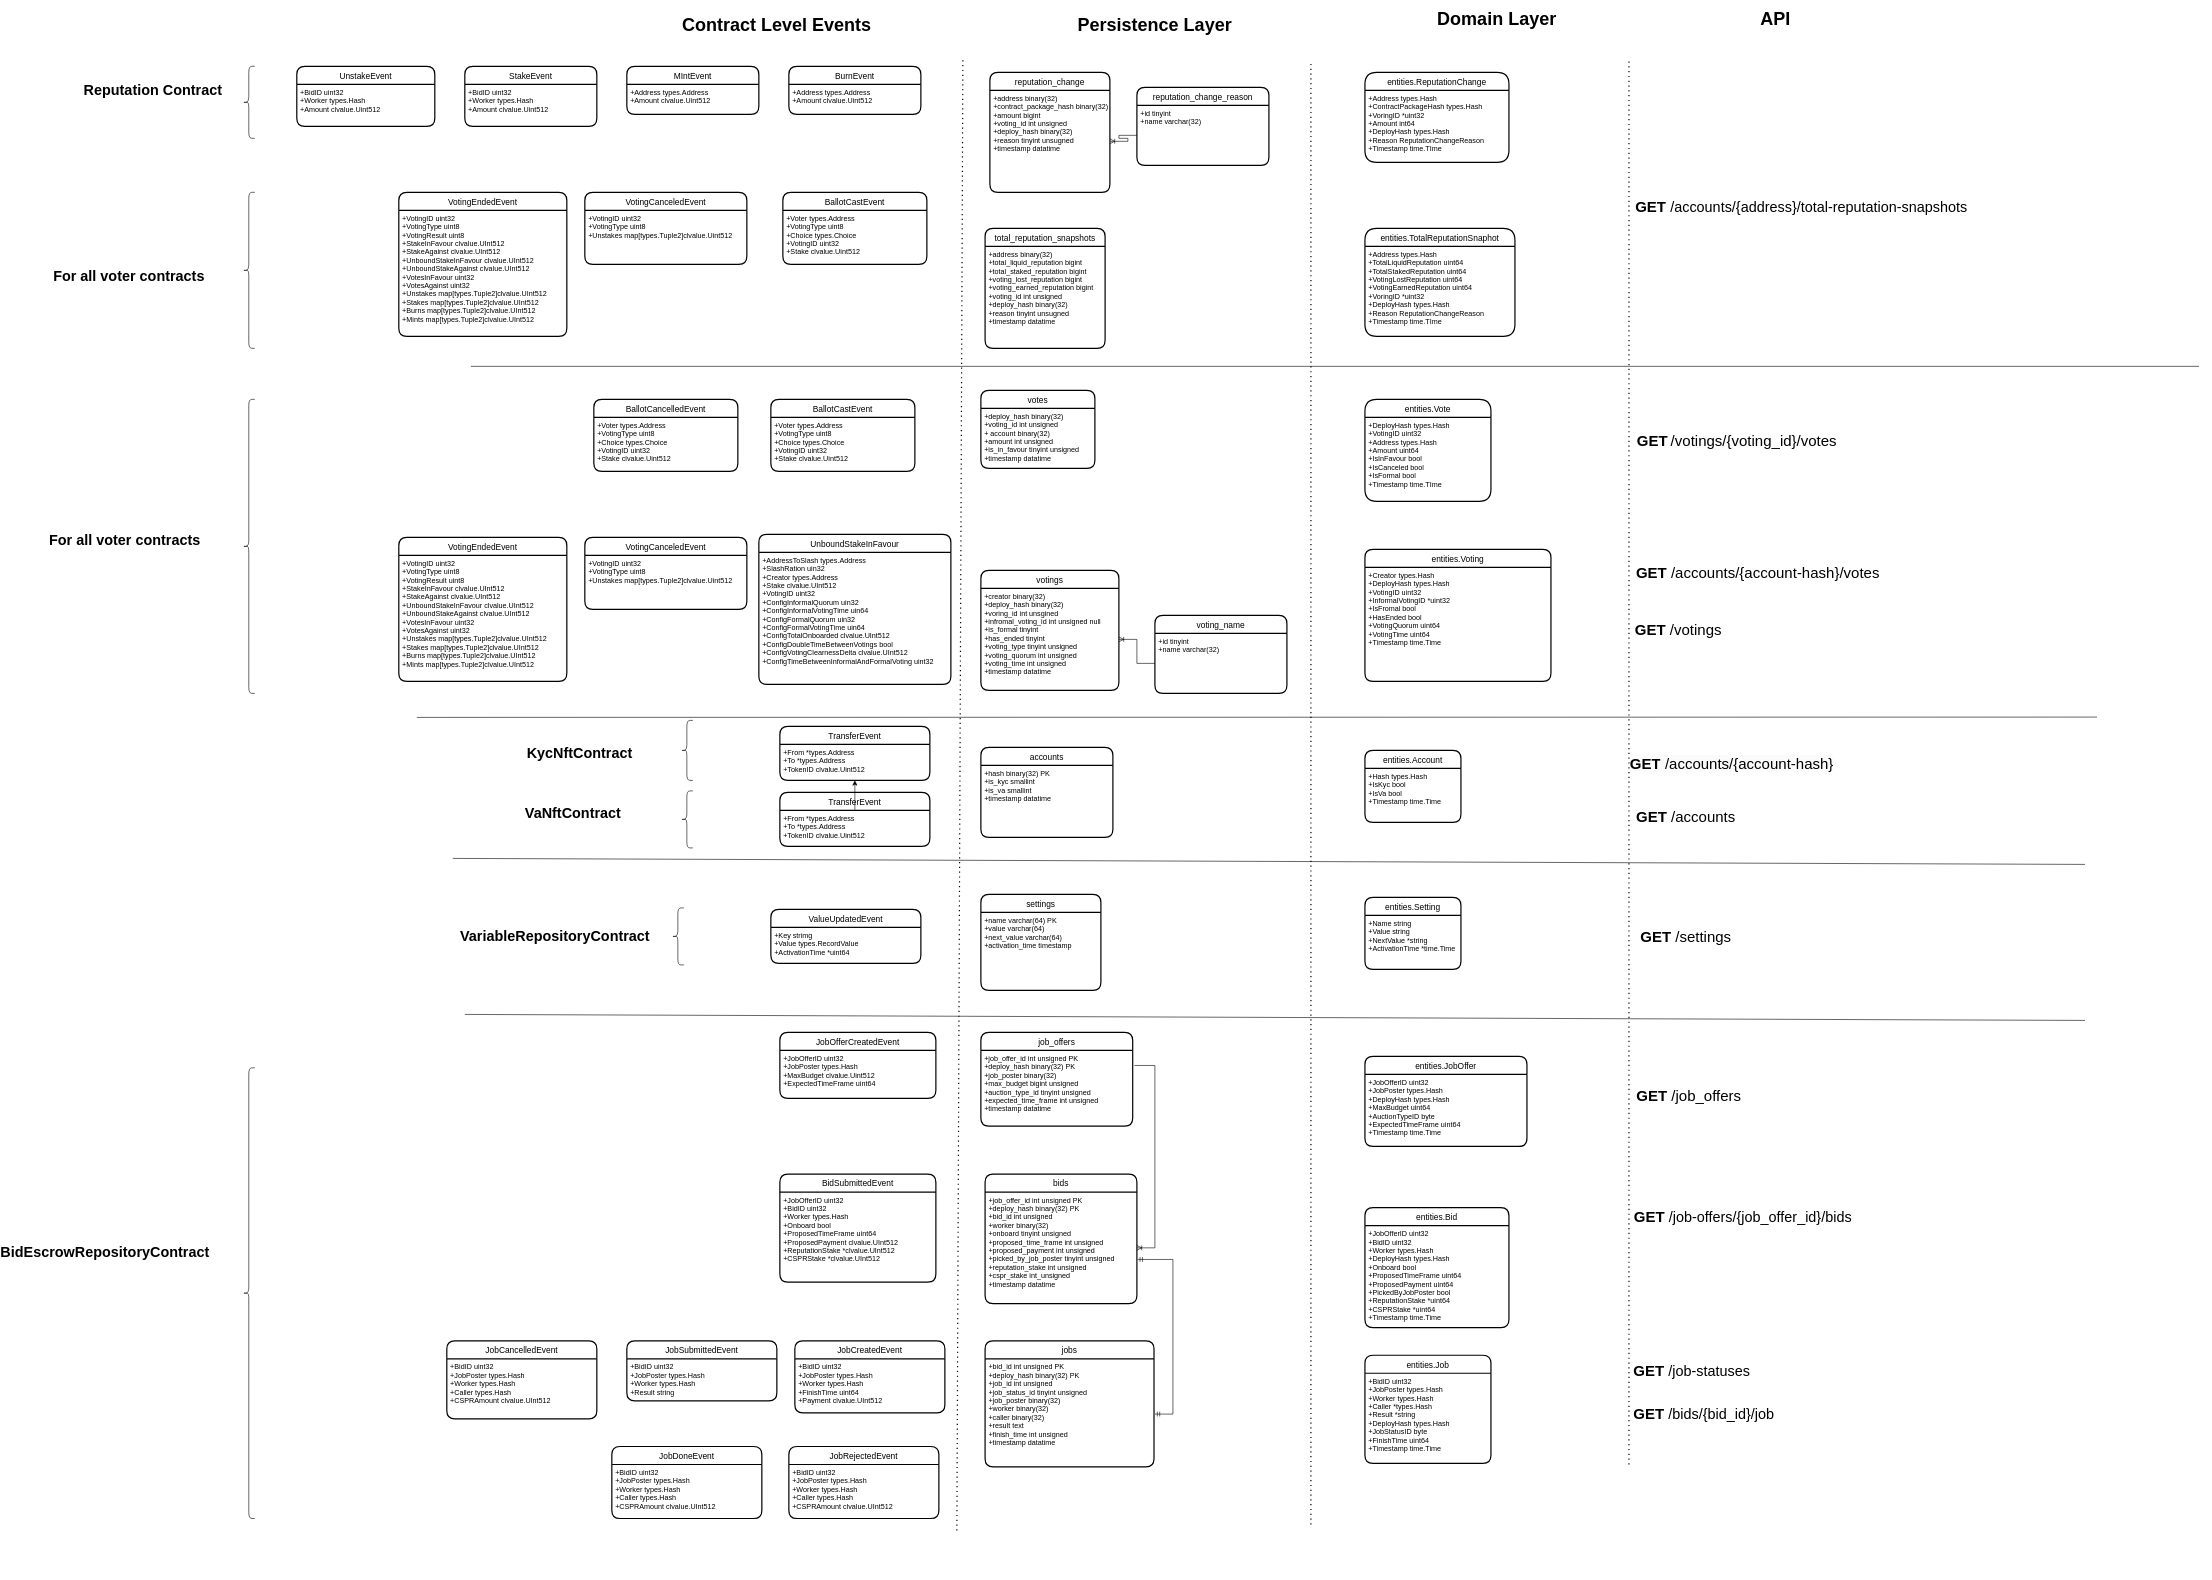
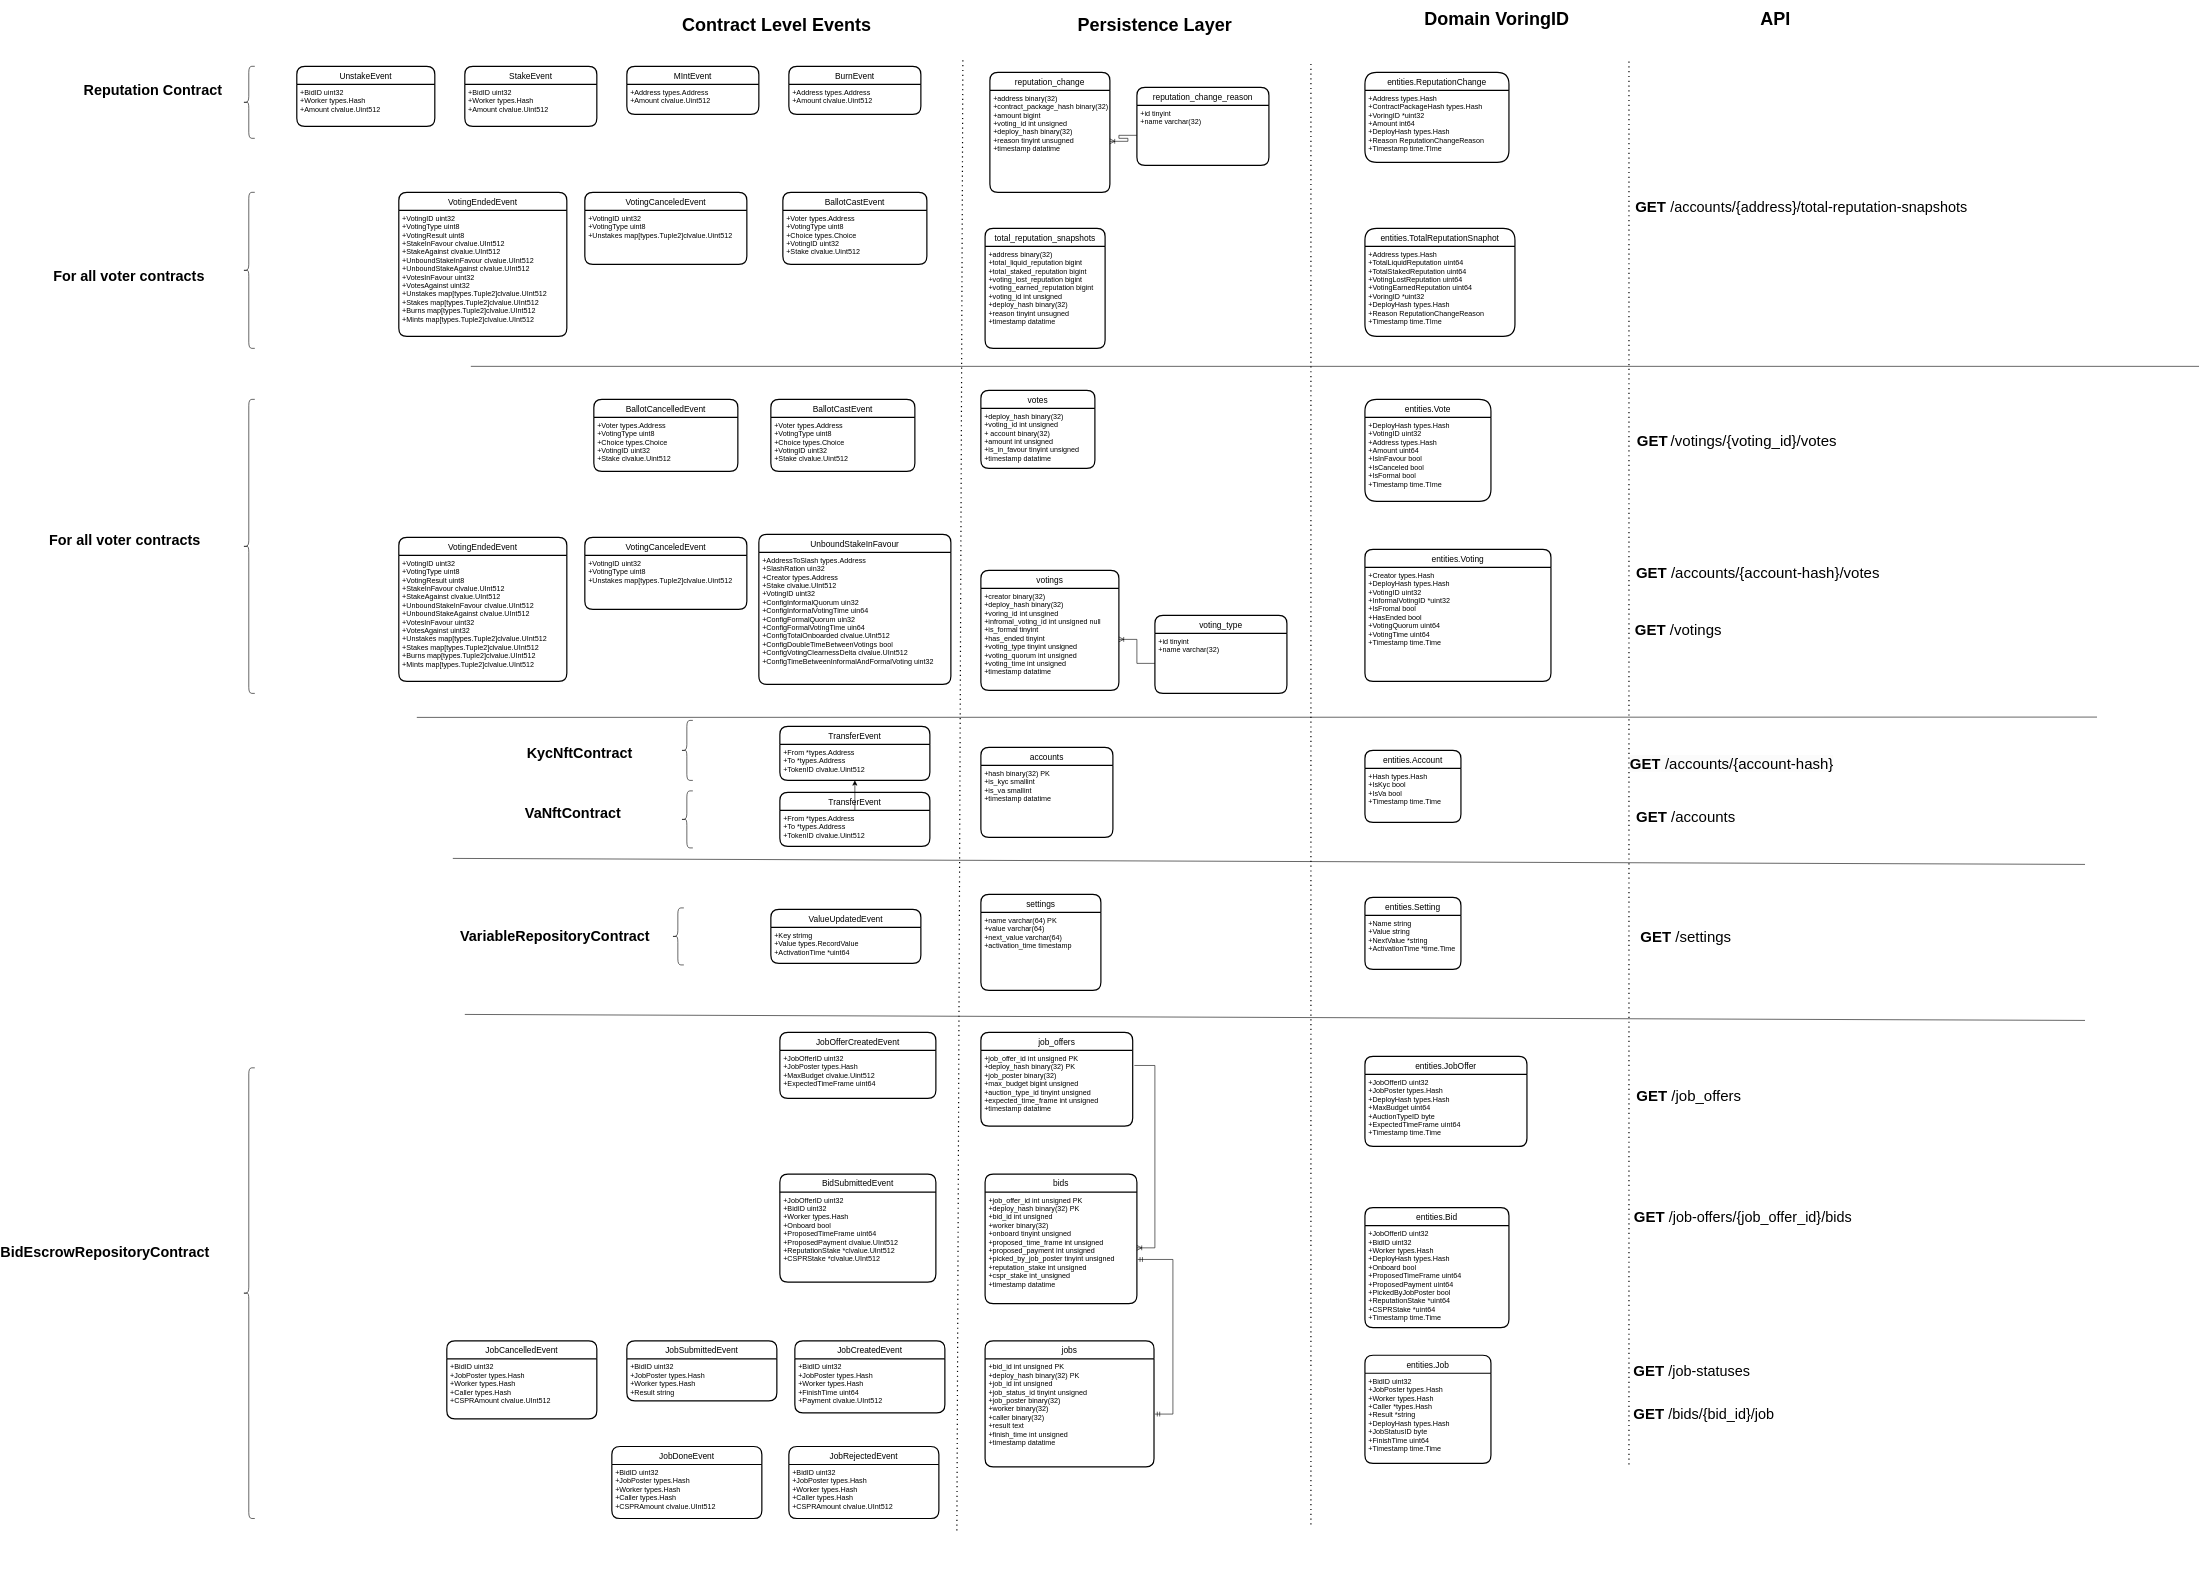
(1497, 18) -> (1497, 18)
(1220, 625) -> (1220, 625)
